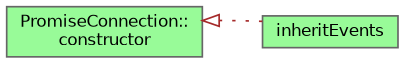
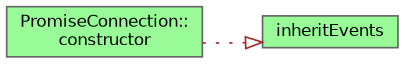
(241, 21) -> (224, 43)
